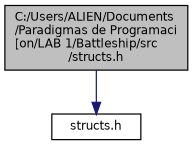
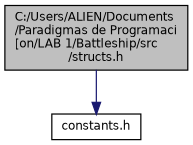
(96, 127) -> (96, 127)
